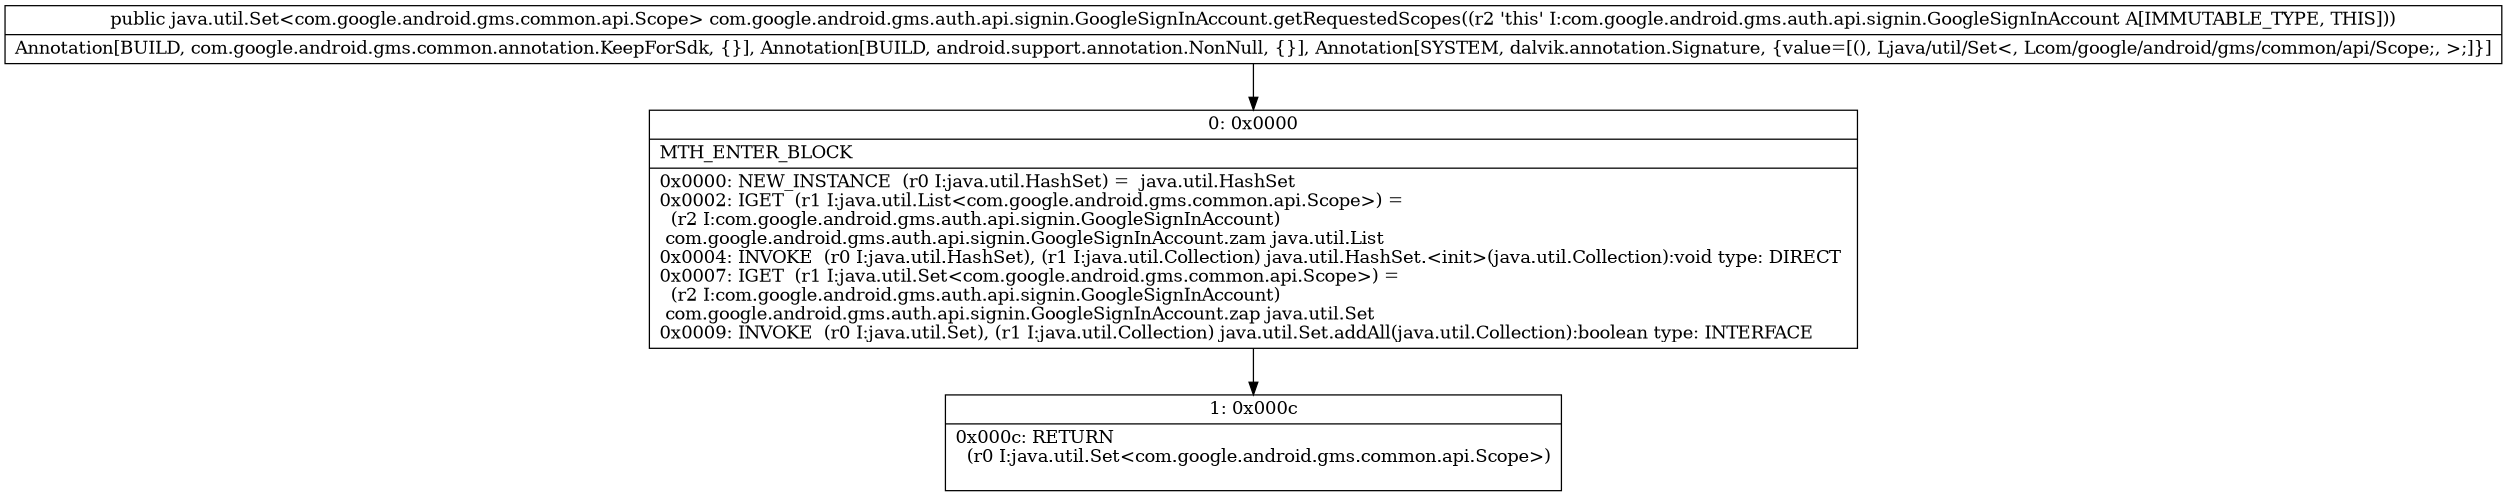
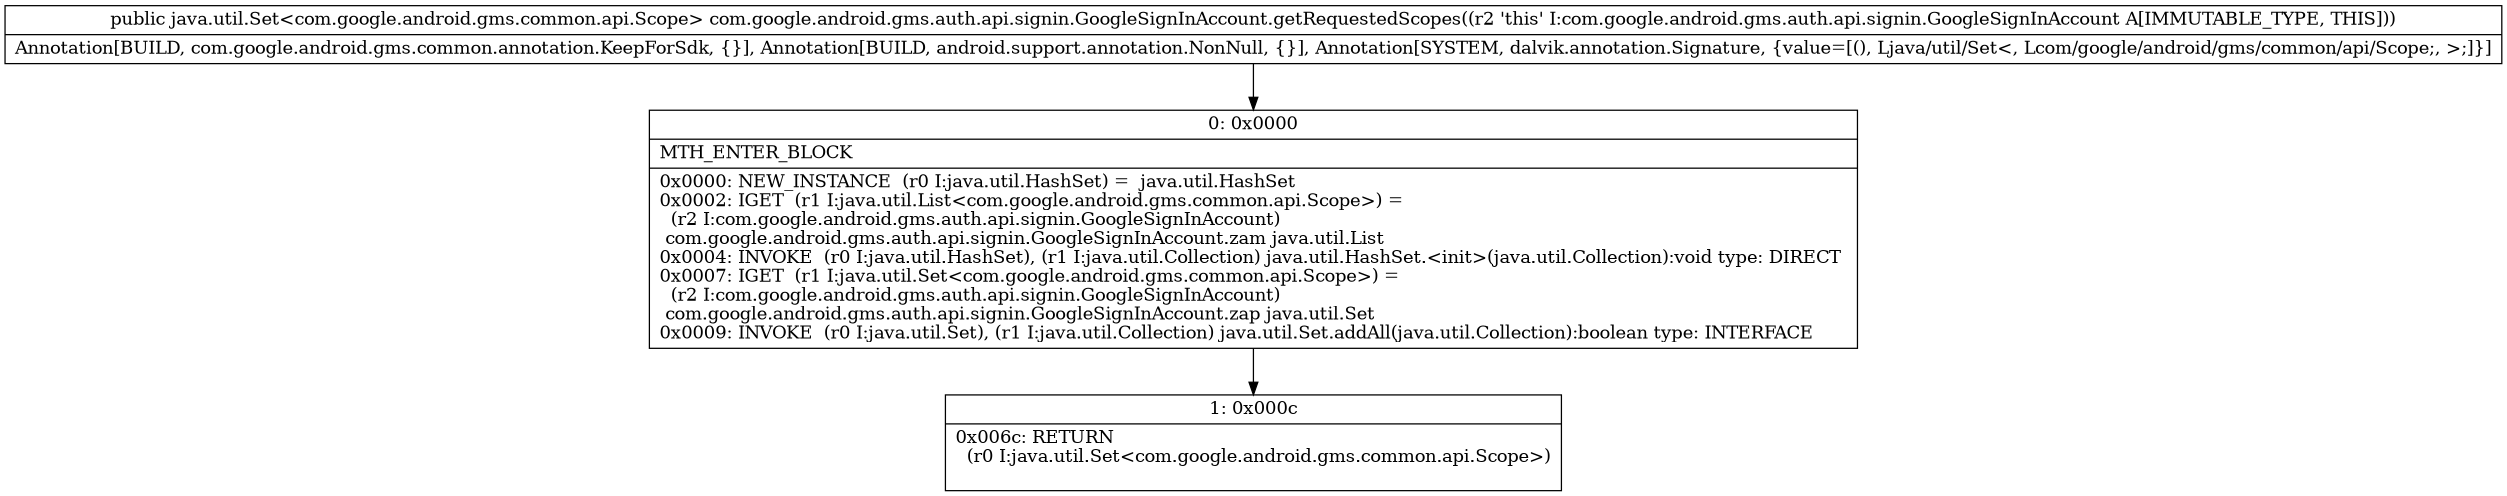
(1041, 438) -> (1041, 438)
